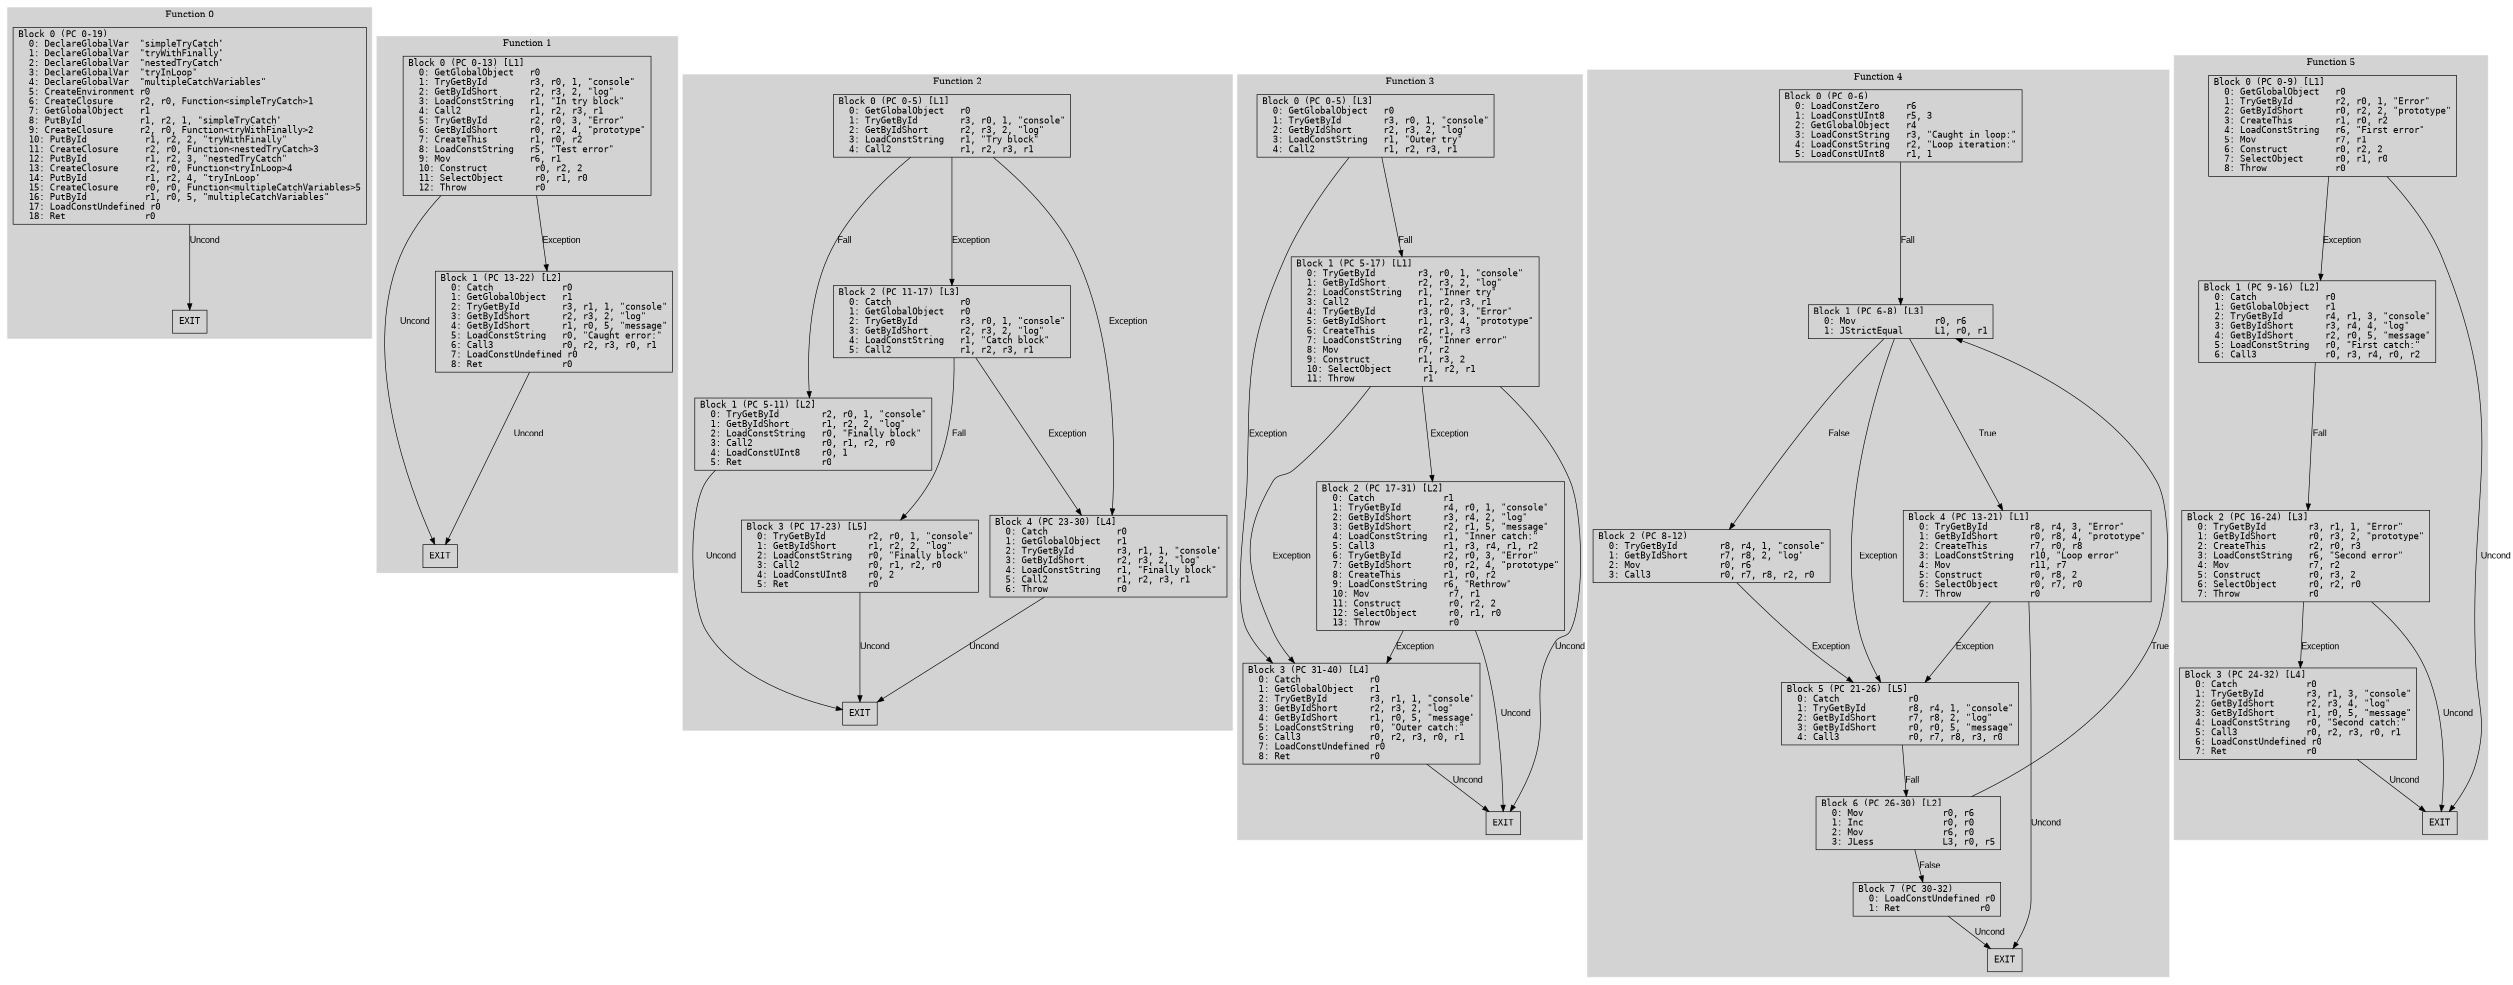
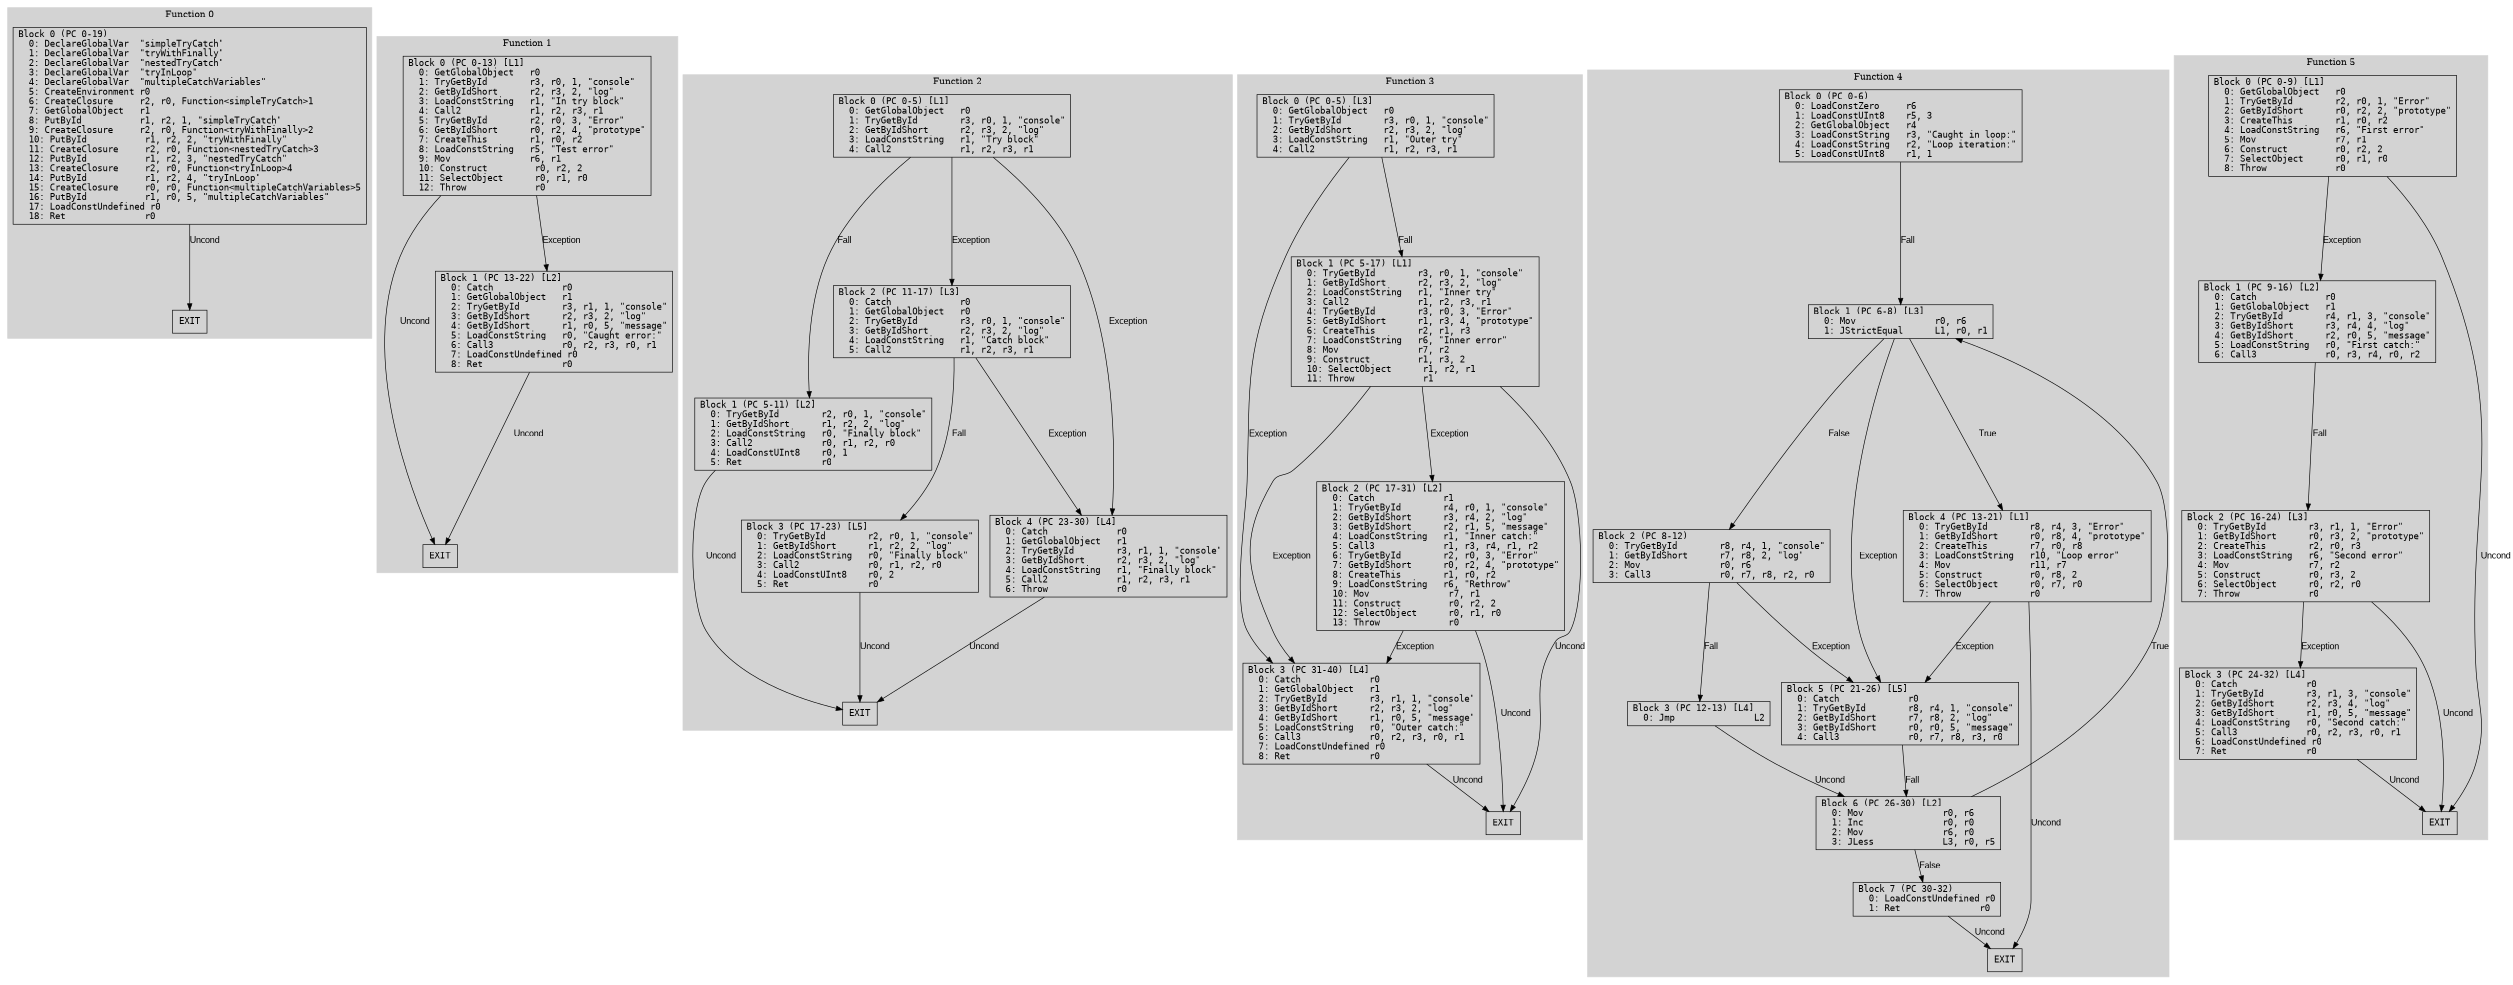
none -> (1699, 714)
